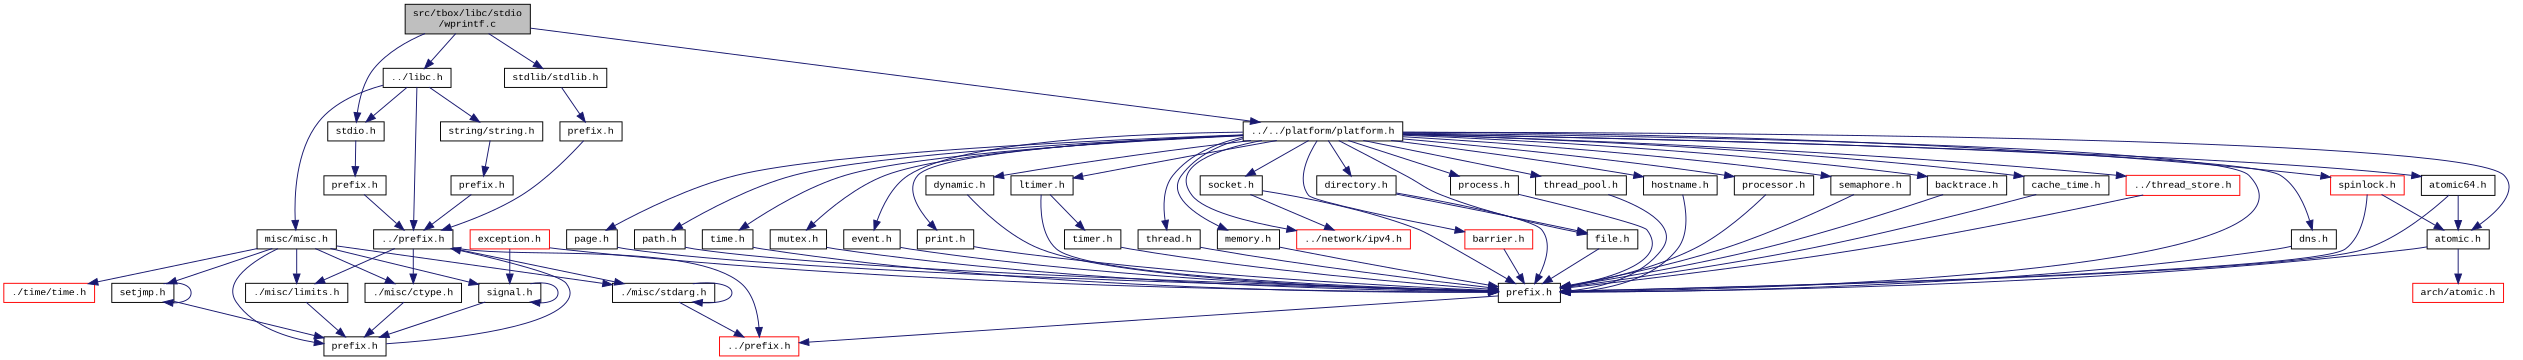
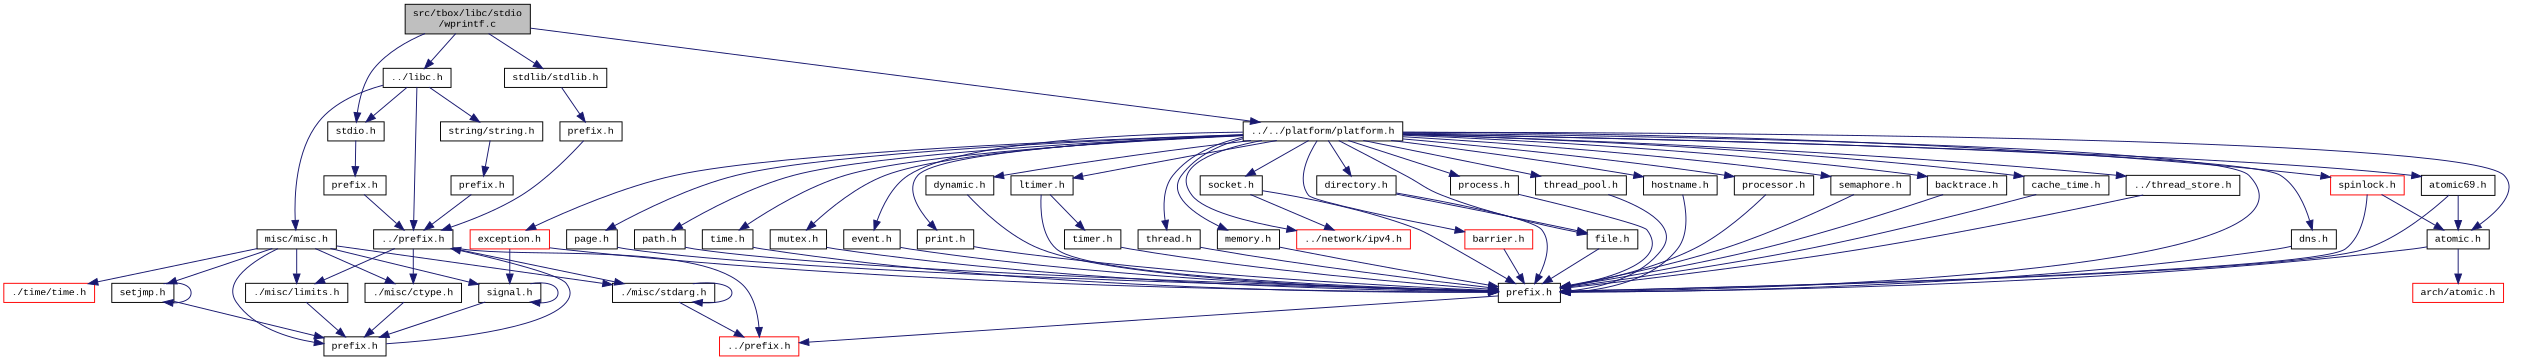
none -> (794, 159)
(2183, 185) -> (2183, 185)
(2458, 185) -> (2458, 185)
